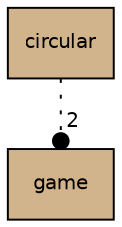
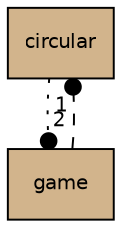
none -> (74, 122)
